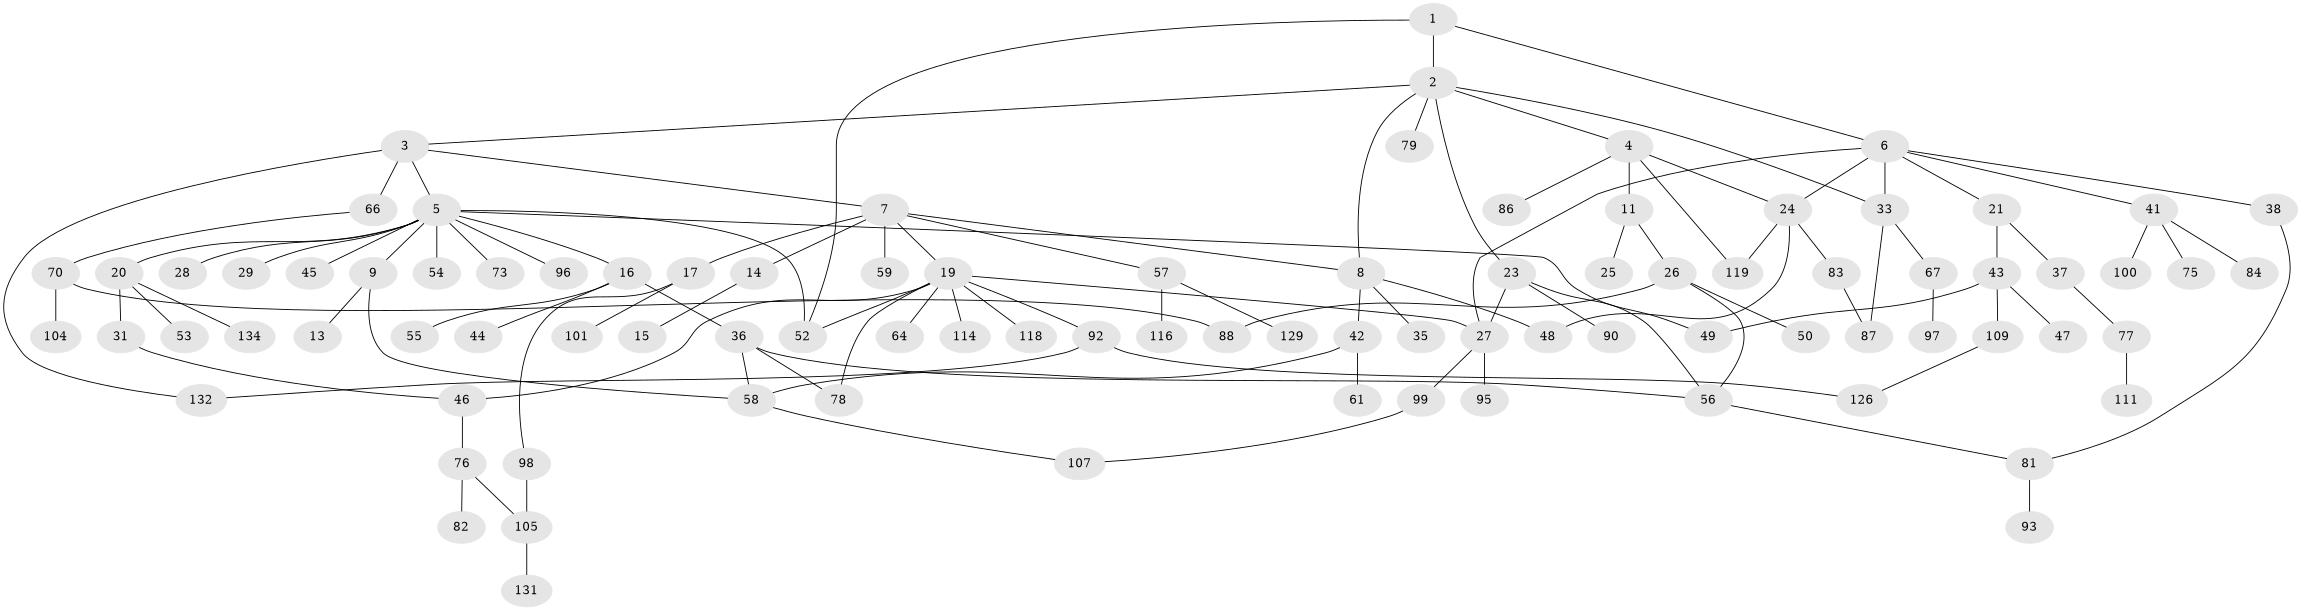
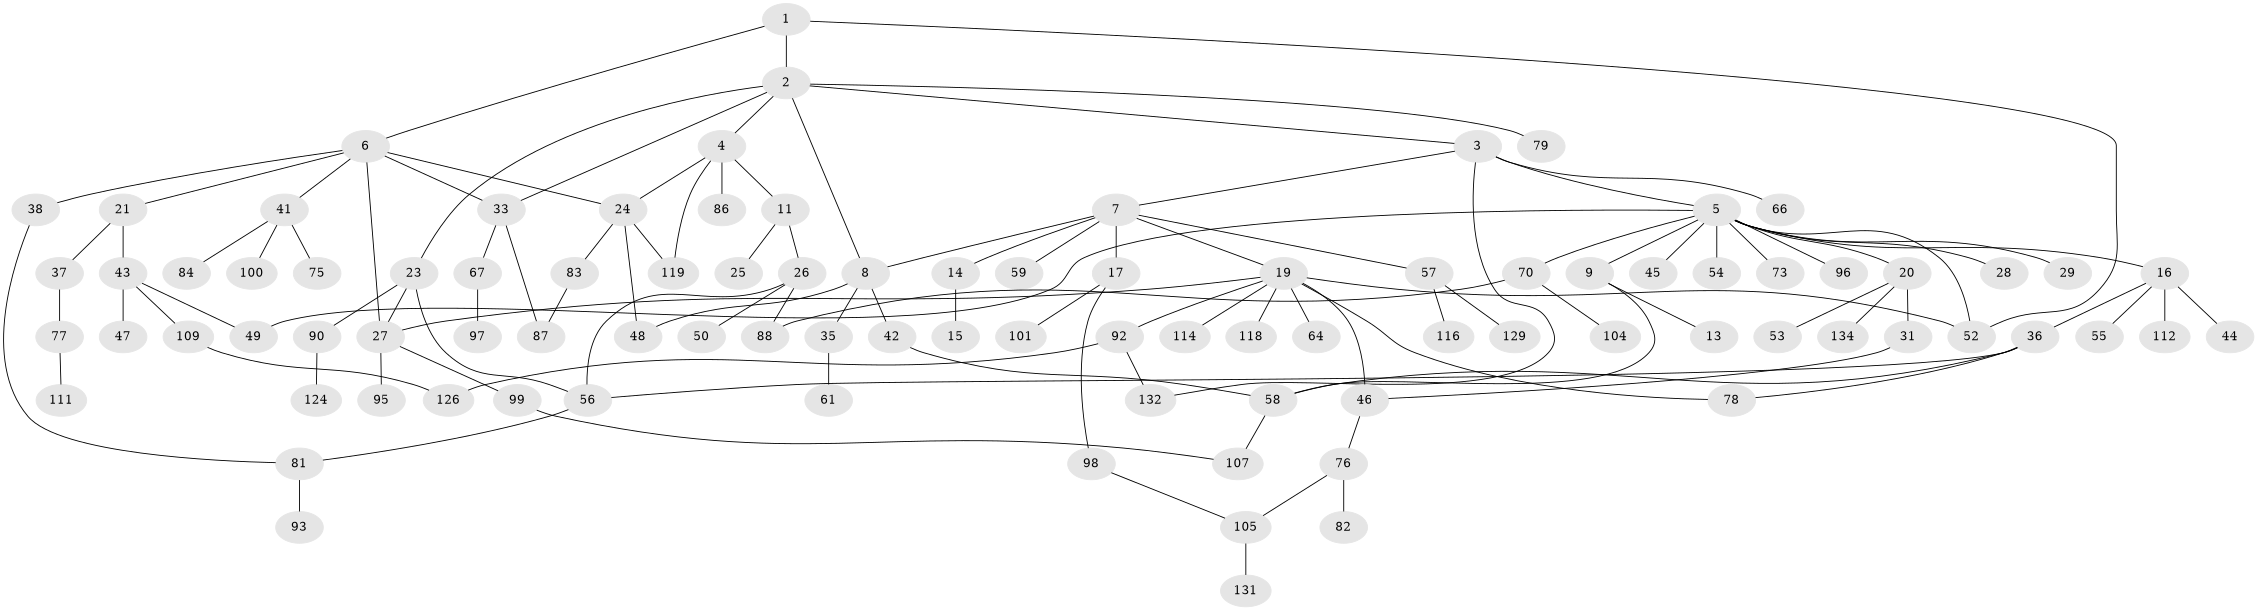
(210, 230) -> (1619, 237)
none -> (2165, 337)
(1358, 369) -> (829, 370)
none -> (316, 400)
